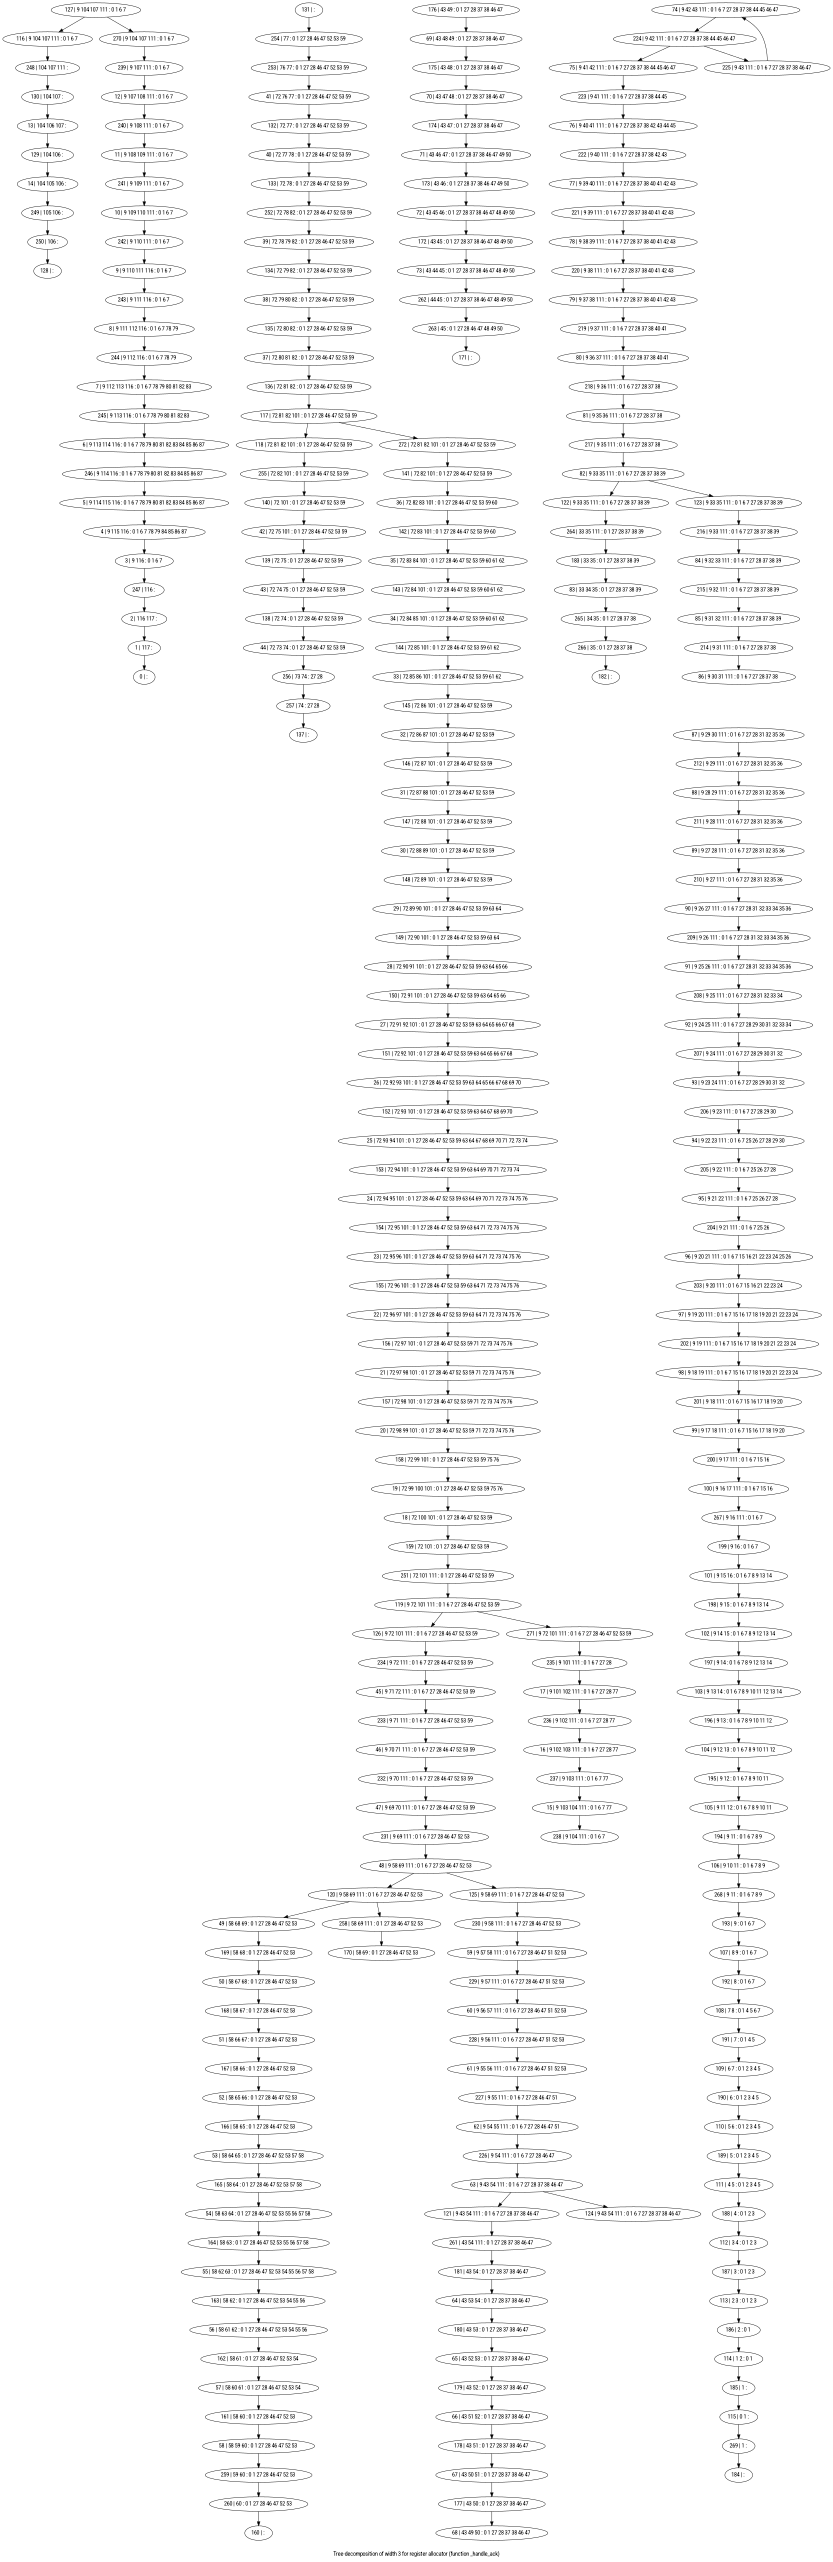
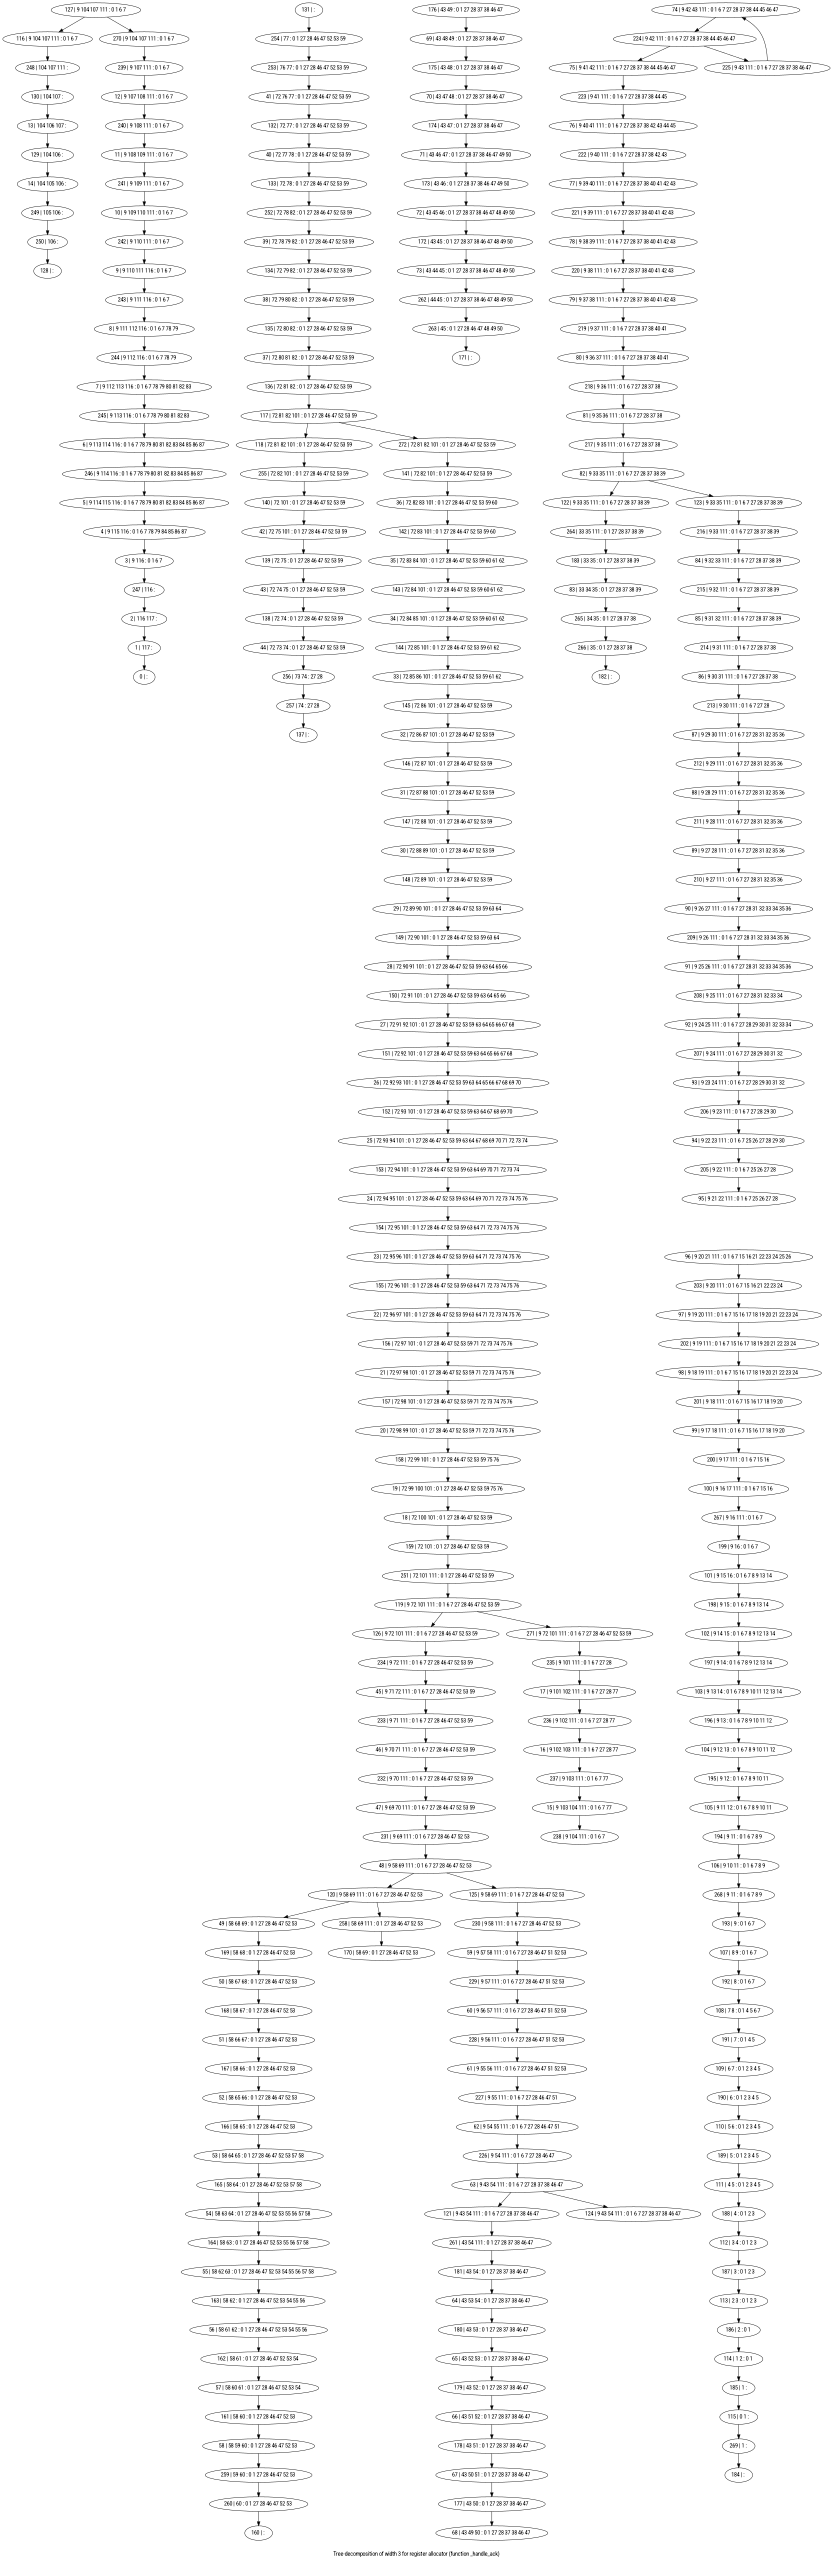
none -> (739, 706)
none -> (739, 1096)
(739, 1228) -> none
